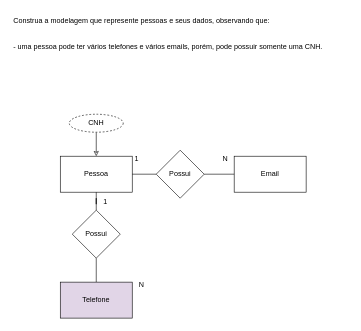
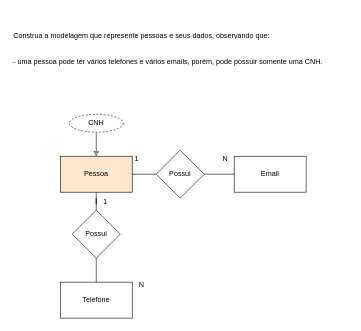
(180, 36) -> (180, 51)
(96, 174) -> (96, 174)
(96, 300) -> (96, 300)
